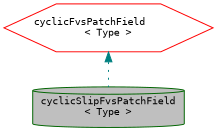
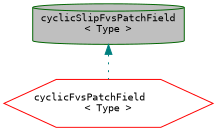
(108, 75) -> (108, 67)
